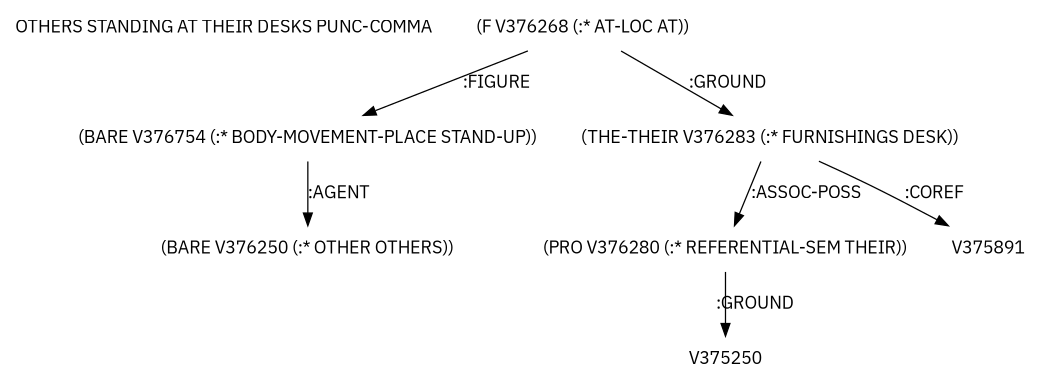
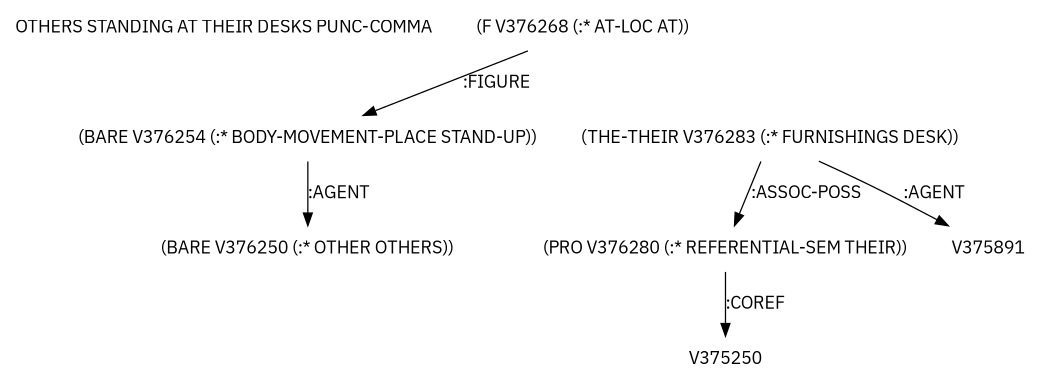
(671, 80) -> none
(308, 138) -> (308, 138)
(934, 194) -> (934, 194)
(755, 304) -> (755, 304)
